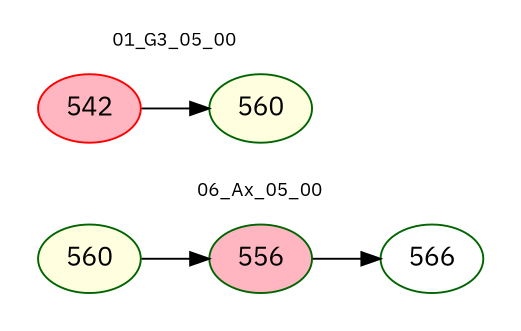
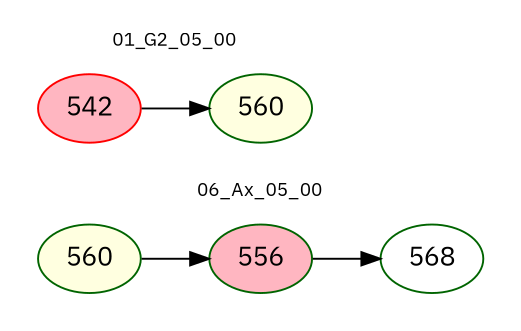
(175, 41) -> (175, 41)
(432, 259) -> (432, 259)
